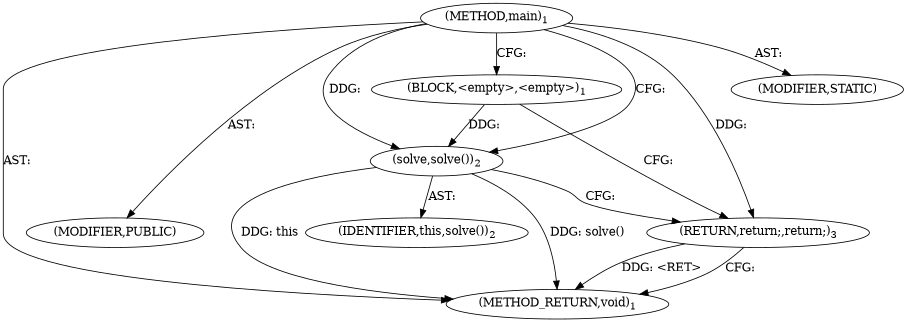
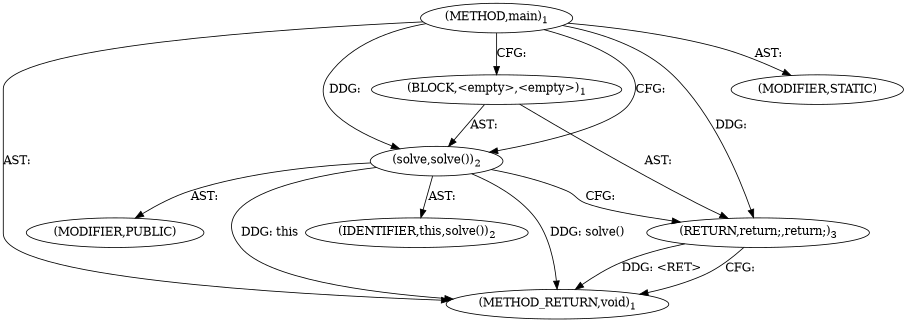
(265, 92) -> (254, 176)
(486, 125) -> (486, 125)
(660, 161) -> (660, 161)
